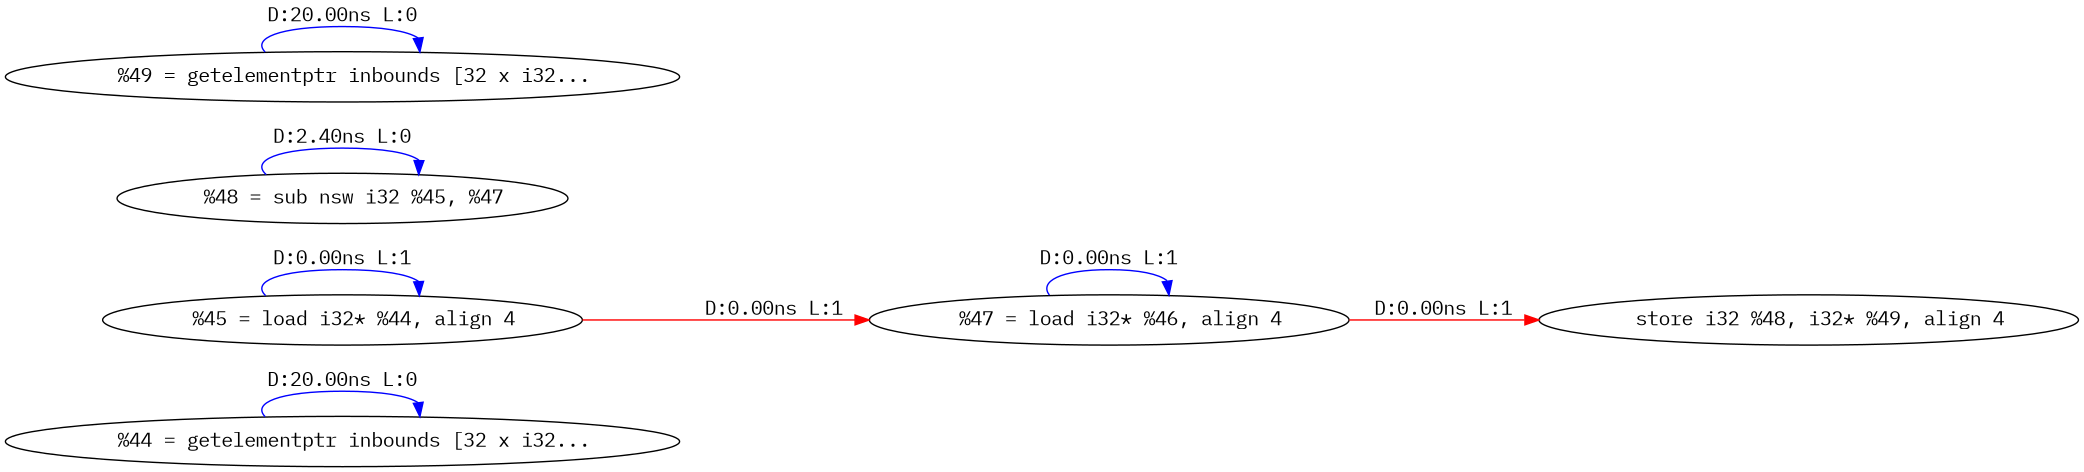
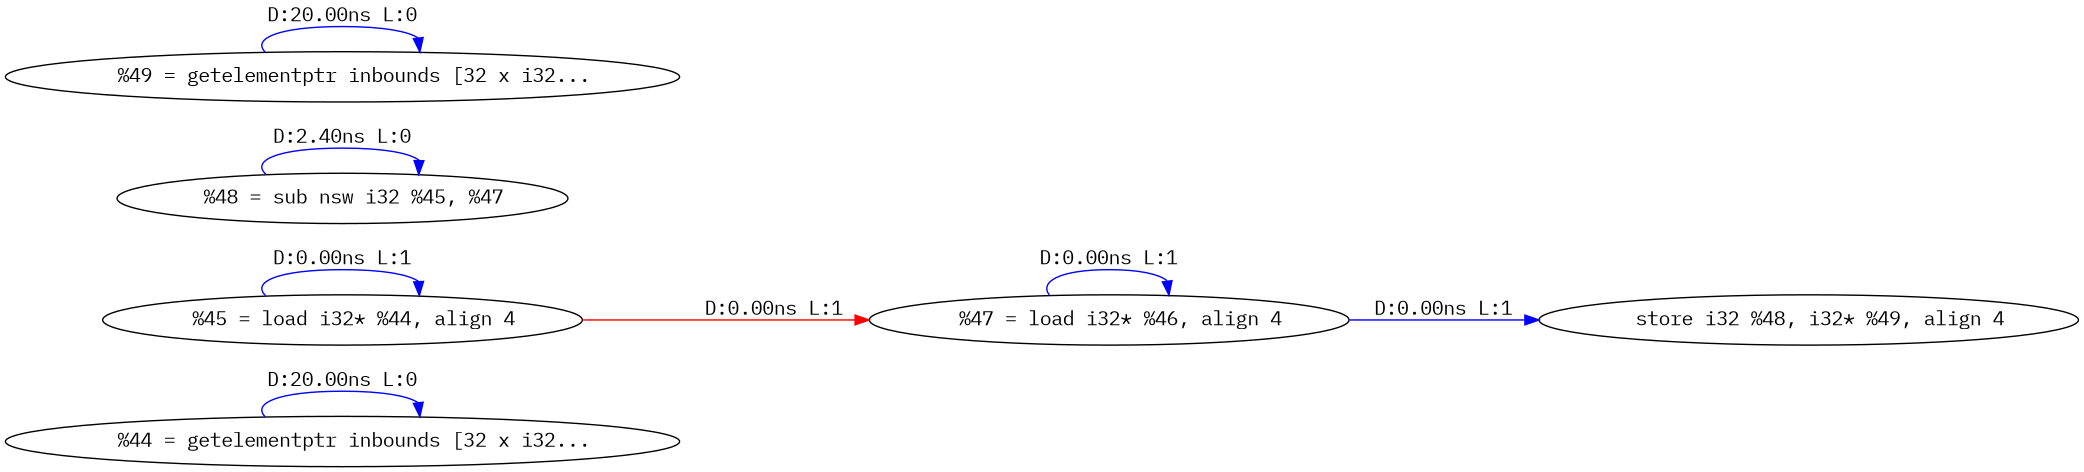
(1437, 320) -> (1437, 320)
